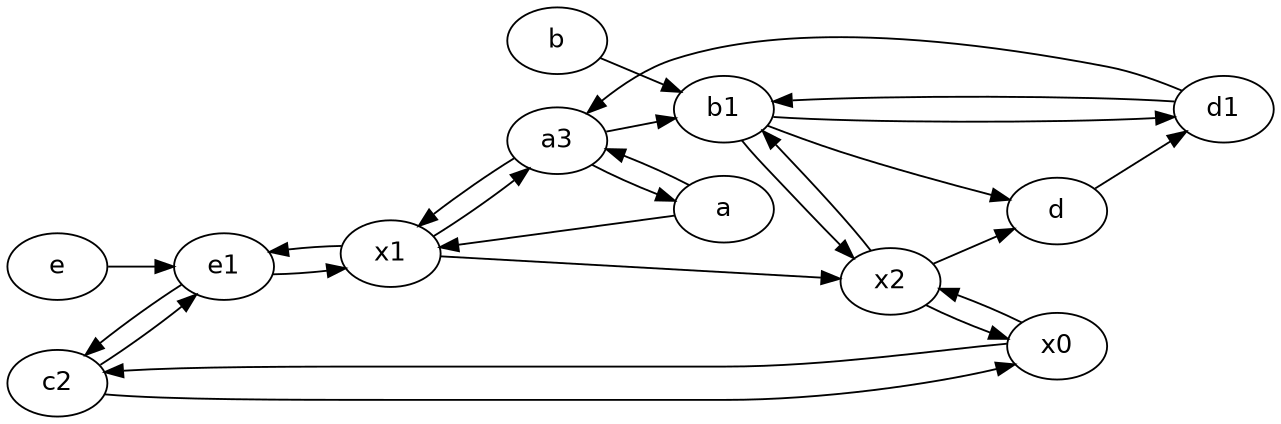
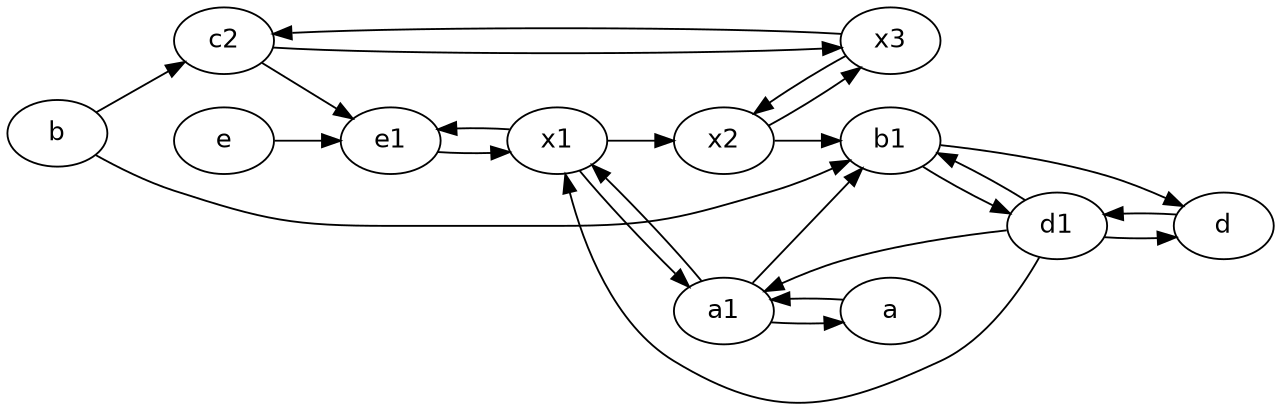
(557, 141) -> (724, 311)
(790, 193) -> none
(566, 230) -> (778, 401)
(965, 250) -> (1131, 238)
(140, 313) -> (132, 92)
(1057, 346) -> (891, 41)
